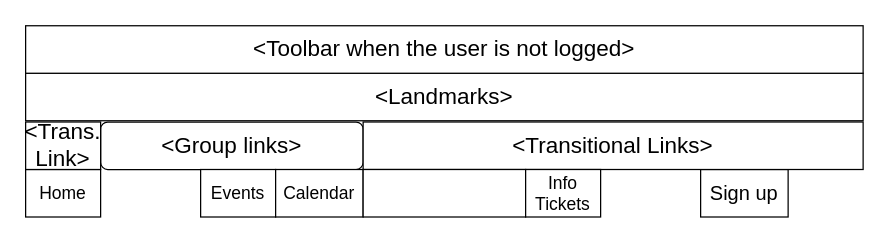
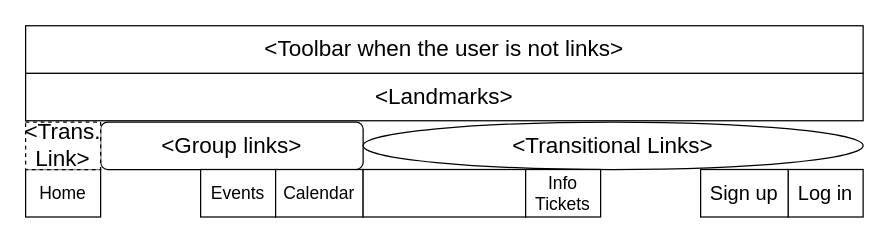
(444, 49) -> (444, 49)
(63, 146) -> (63, 146)
(613, 146) -> (613, 146)
none -> (826, 193)
